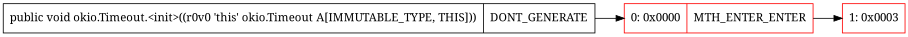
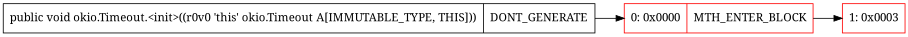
(750, 18) -> (750, 18)
